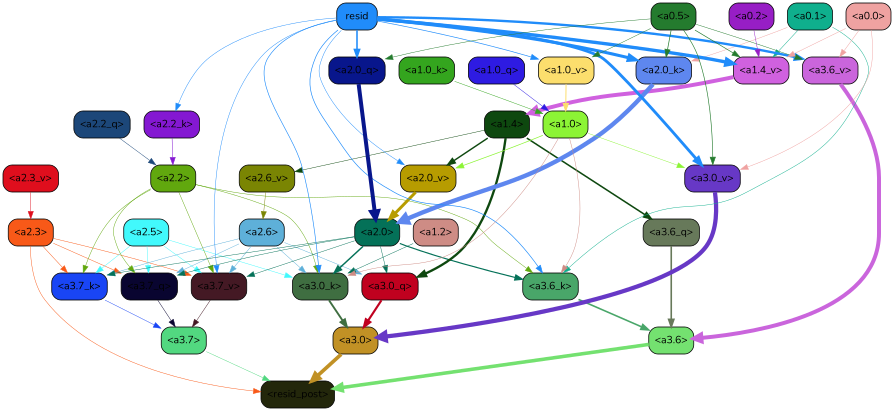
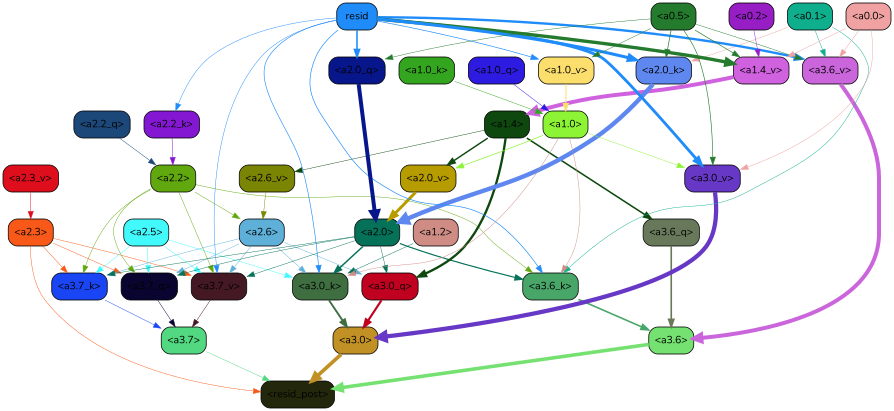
(552, 37) -> (552, 37)
(788, 41) -> (818, 37)
(335, 105) -> none
(270, 207) -> (209, 201)
